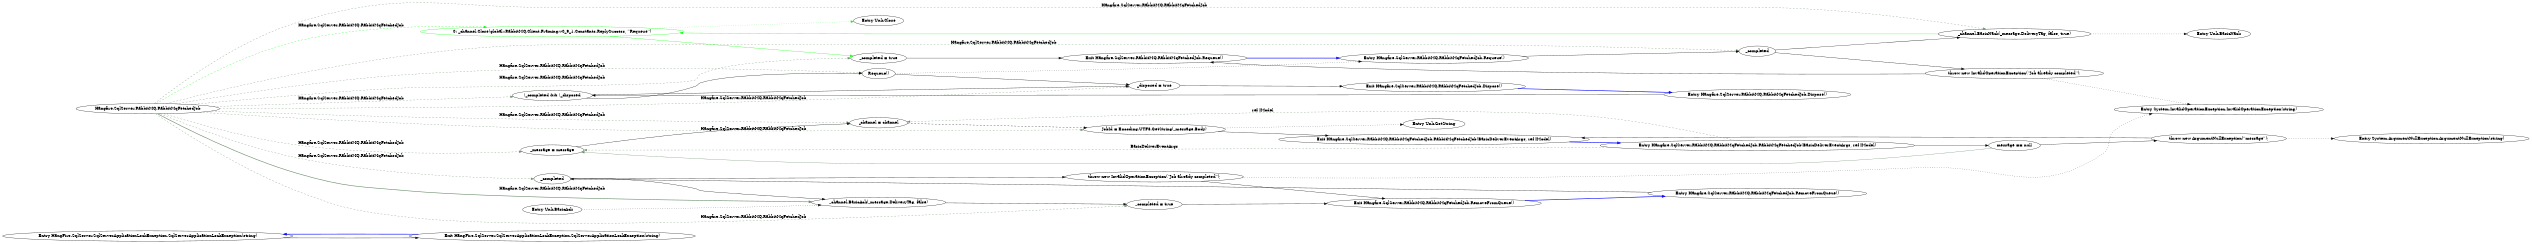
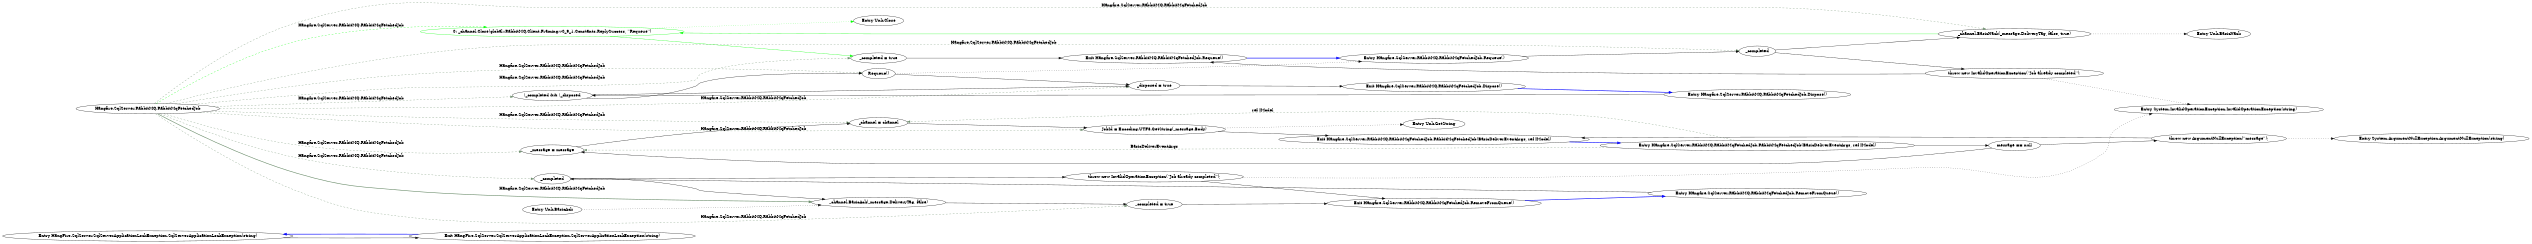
(996, 126) -> (996, 126)
(1288, 164) -> (1288, 164)
